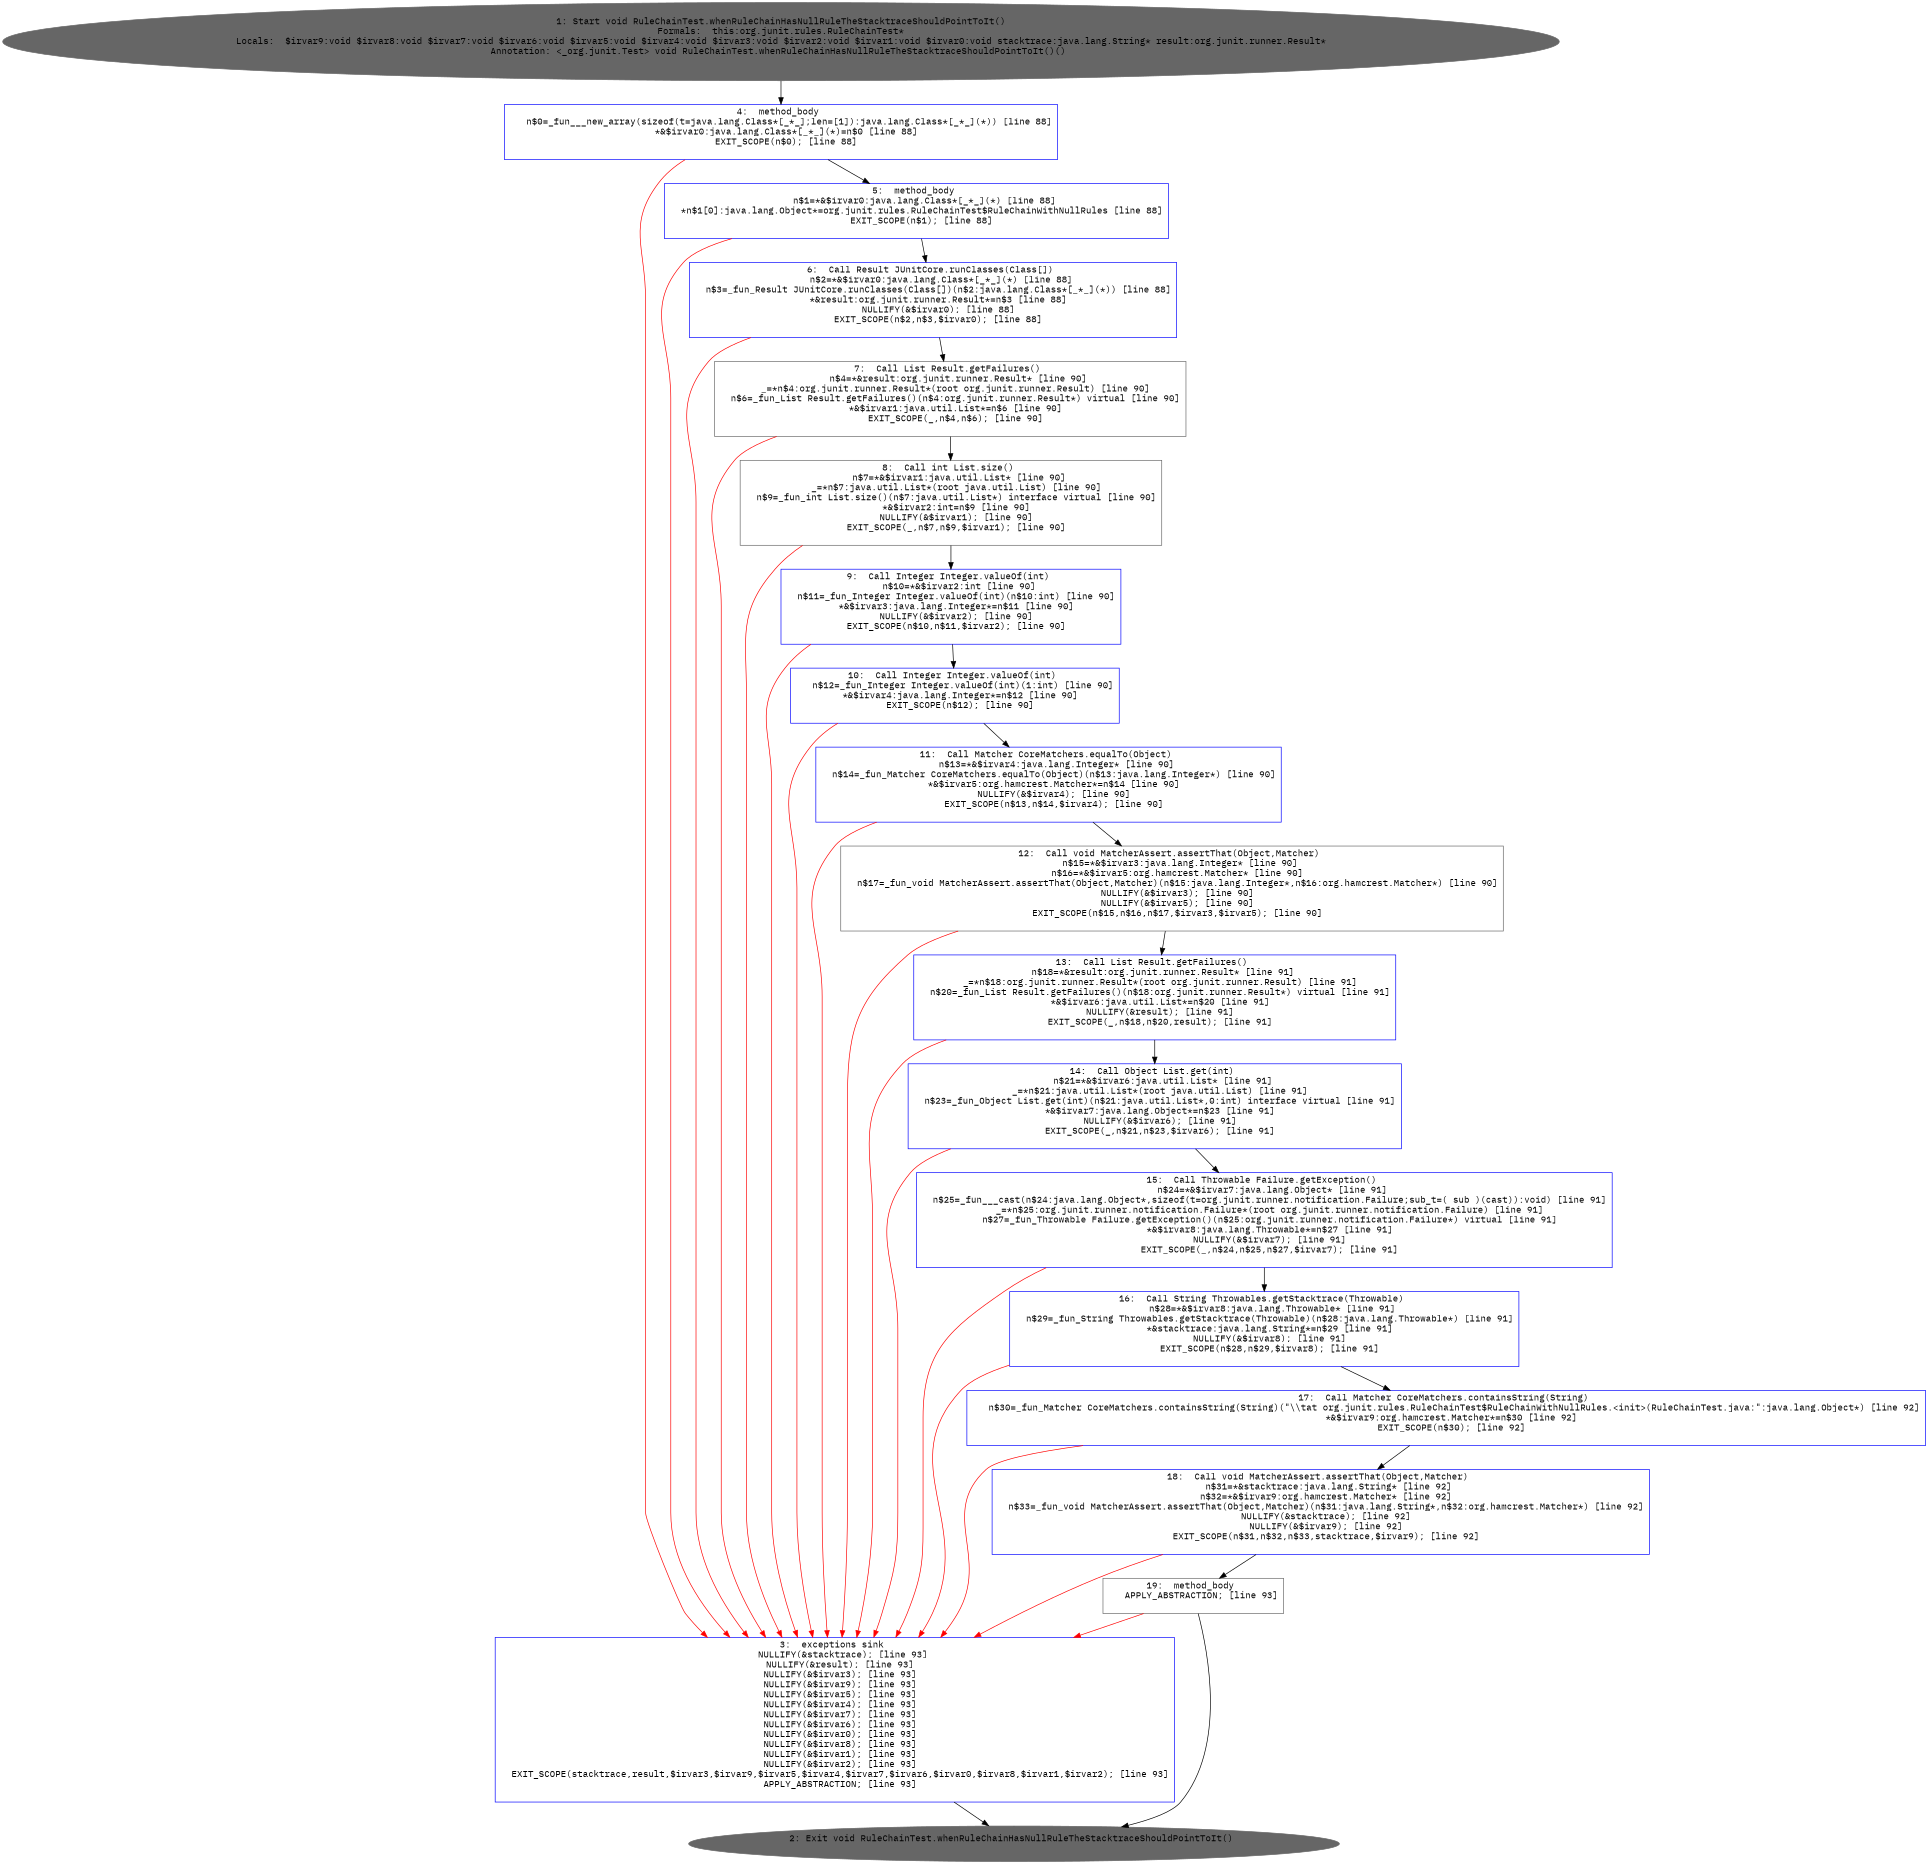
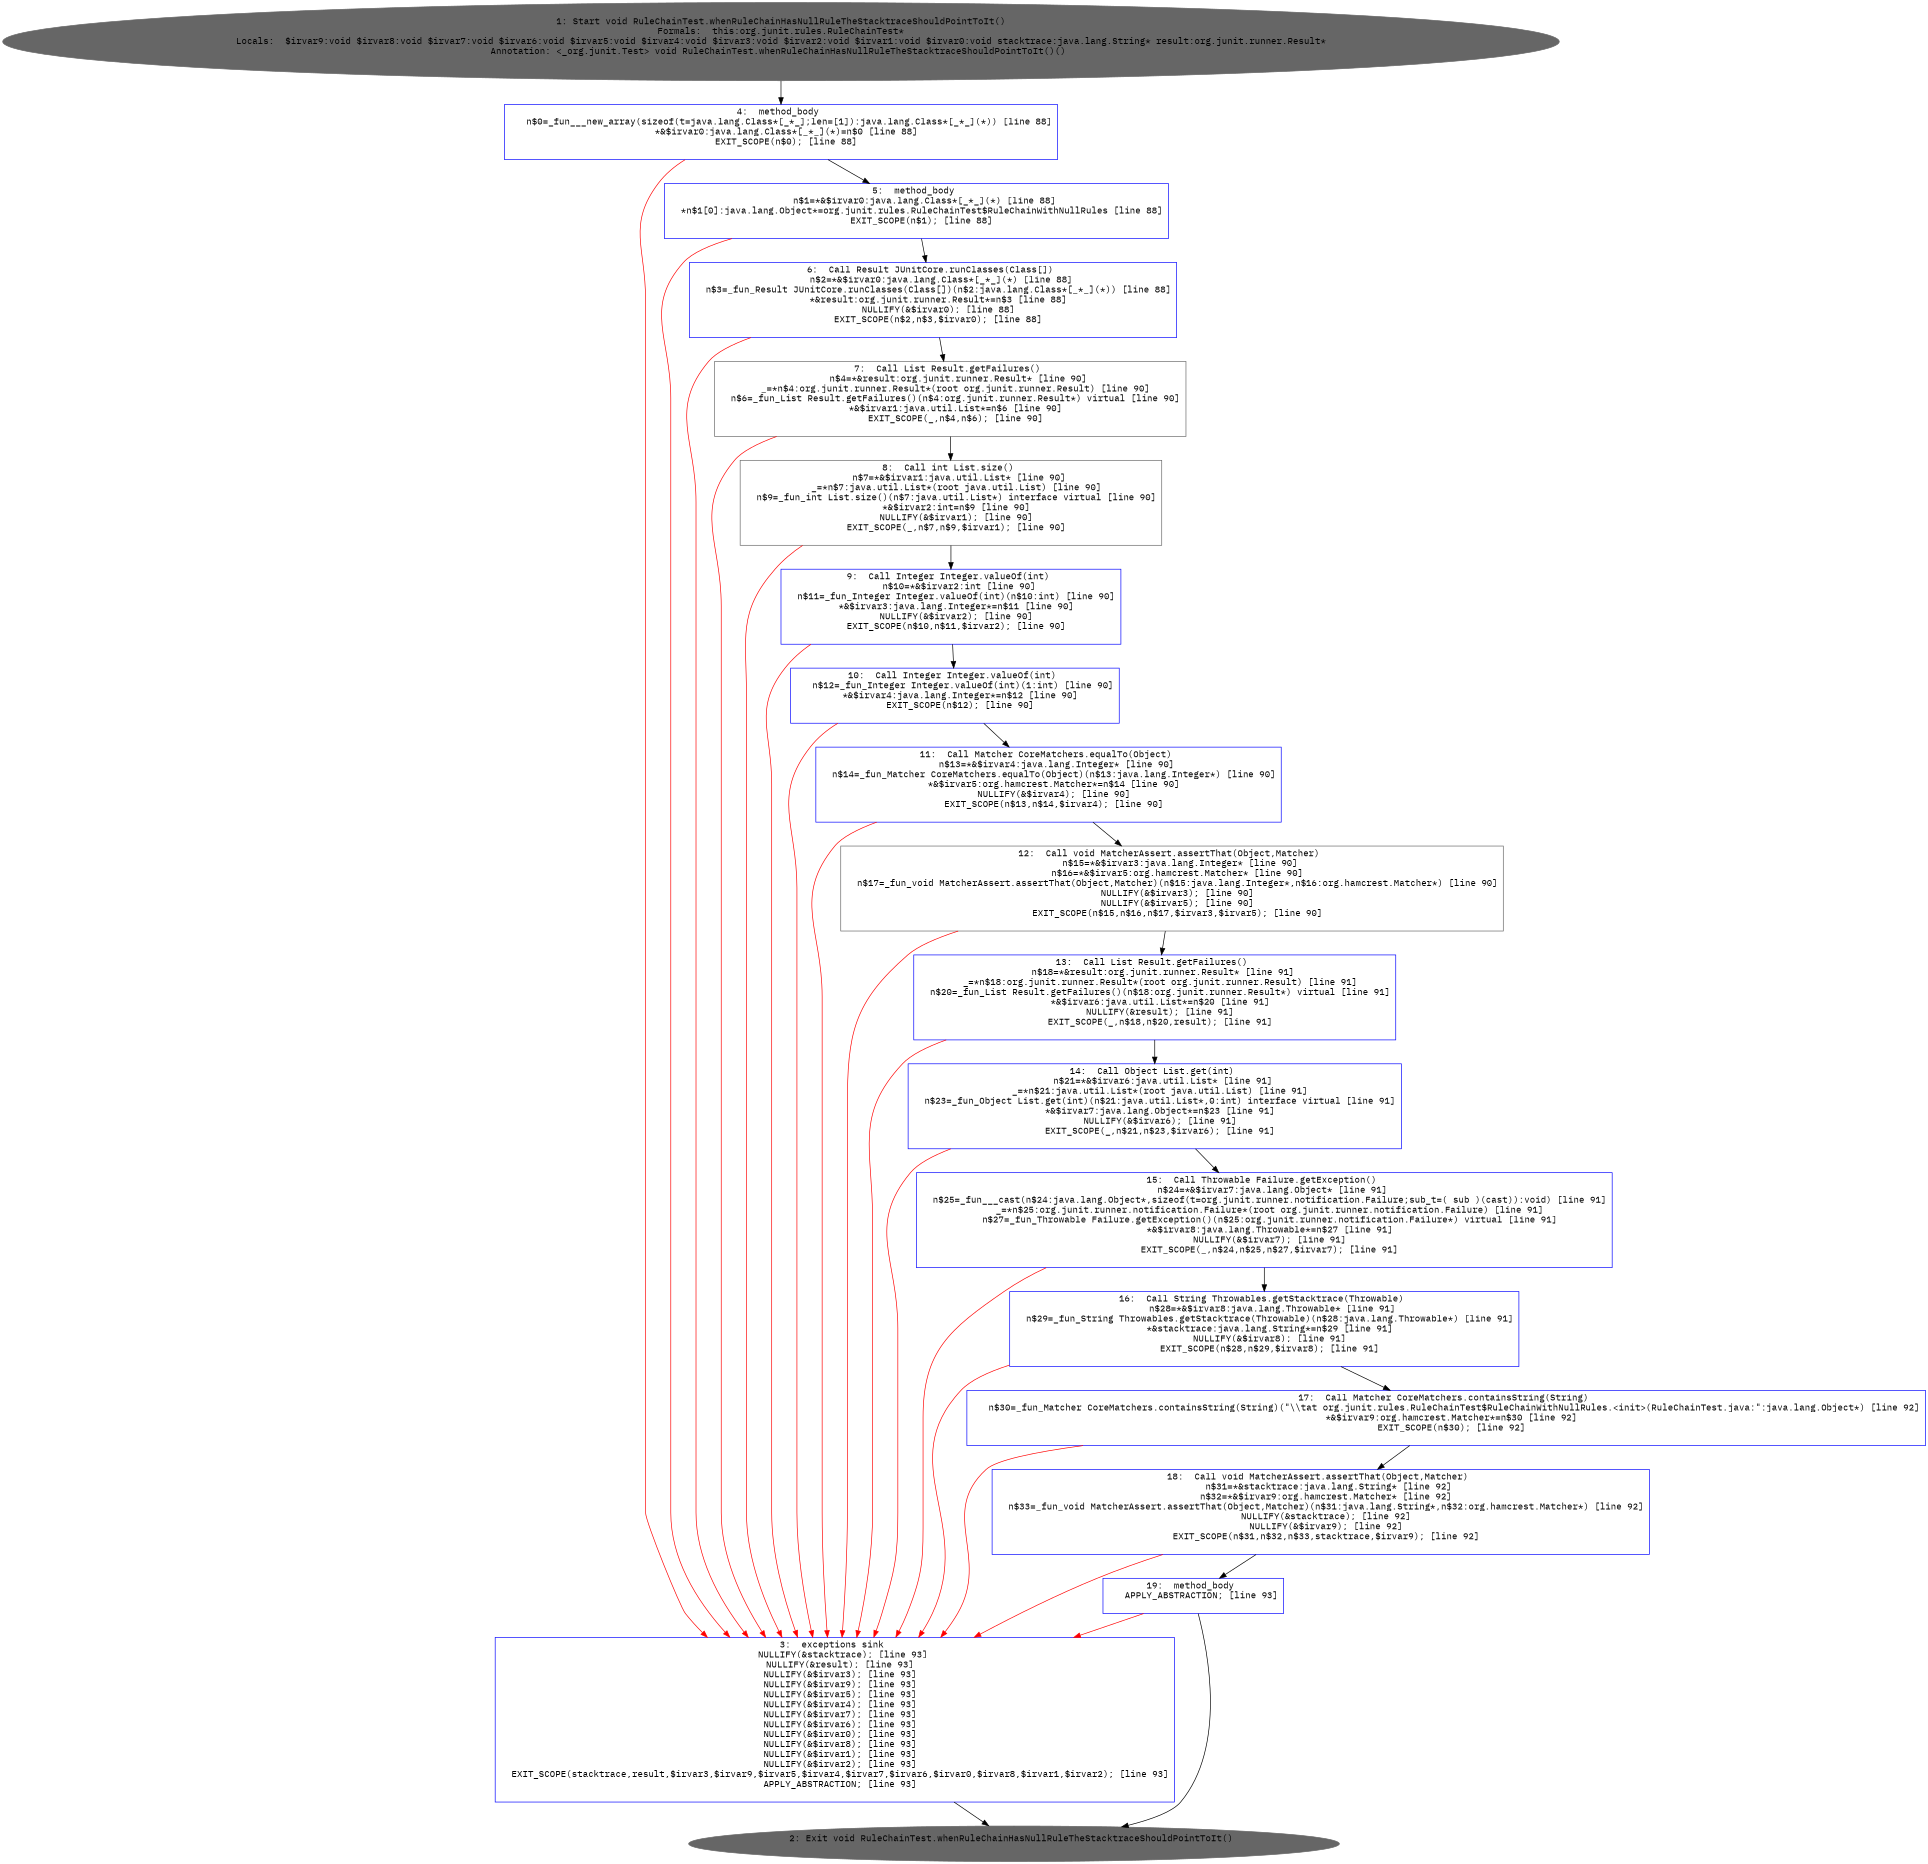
(1193, 1596) -> (1193, 1596)
